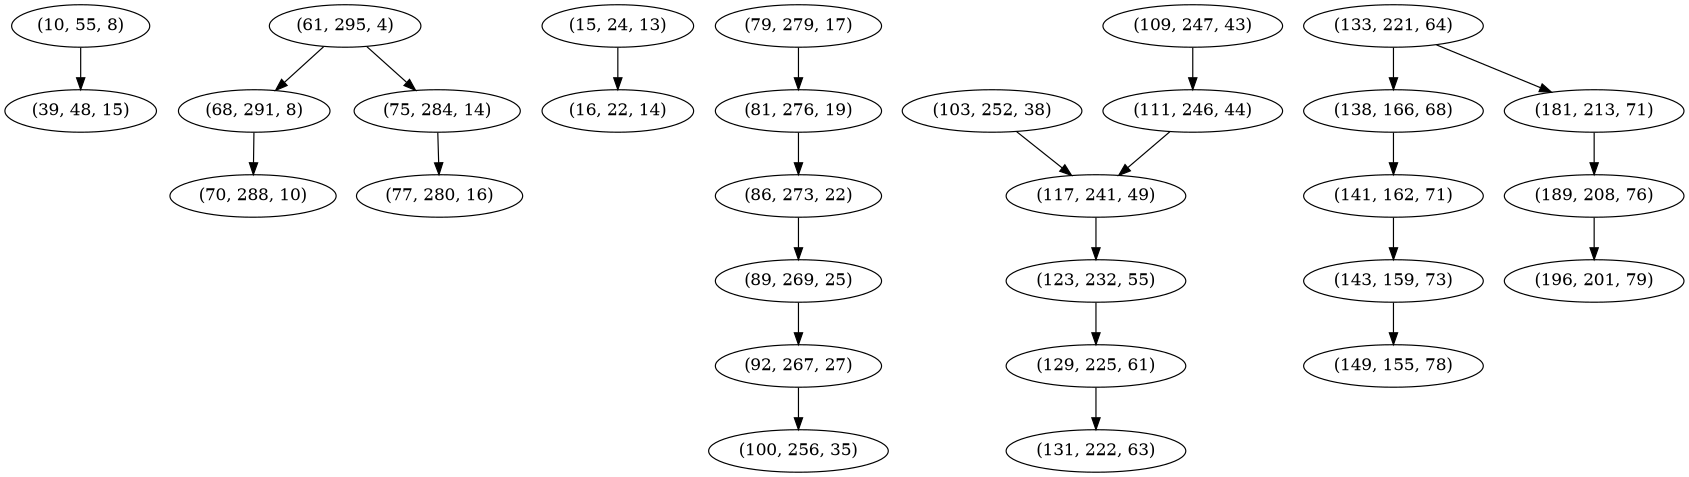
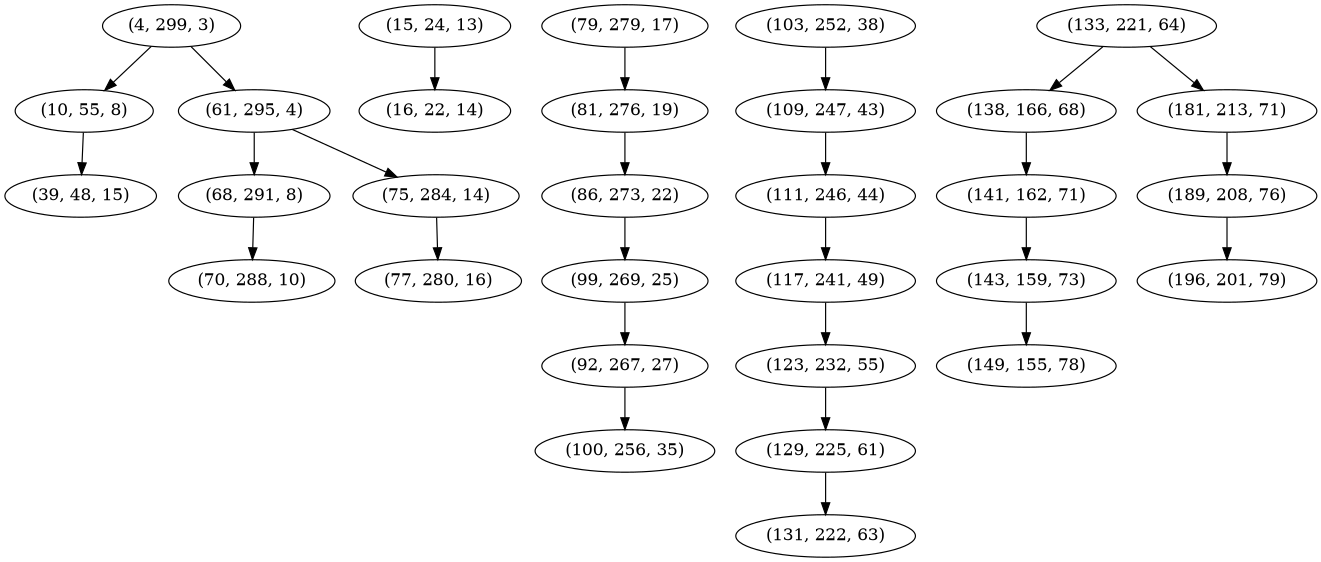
none -> (172, 26)
(1039, 150) -> (826, 63)
(798, 281) -> (625, 281)
